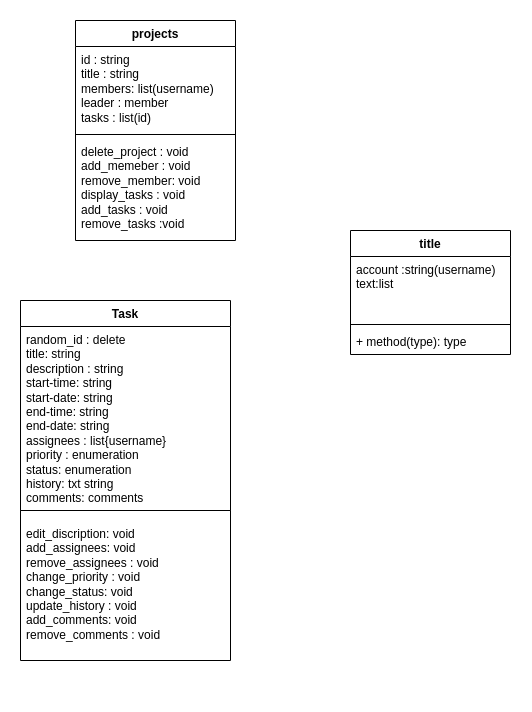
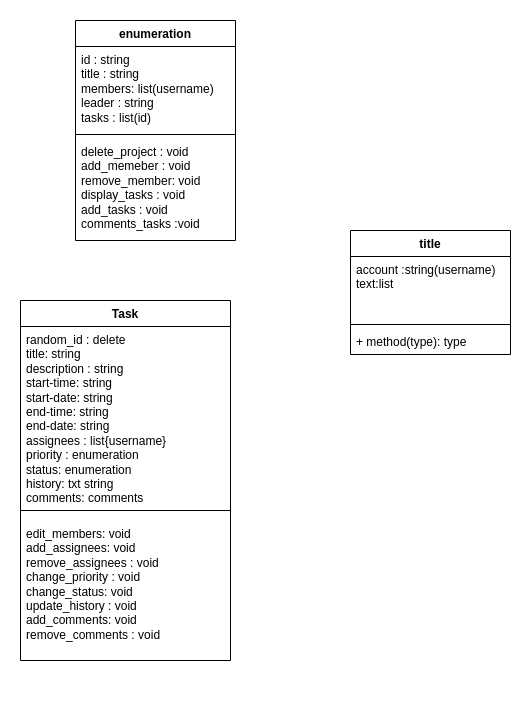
(156, 35) -> (156, 35)
(153, 90) -> (153, 90)
(144, 189) -> (144, 189)
(96, 585) -> (96, 585)
